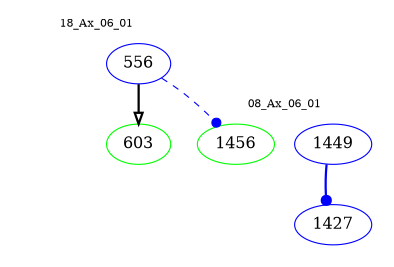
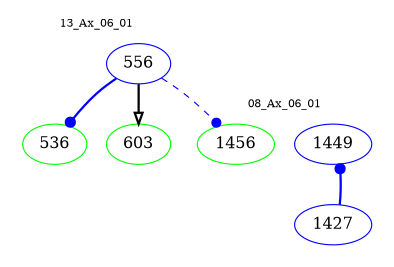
(97, 24) -> (97, 24)
none -> (55, 144)
(326, 180) -> (341, 189)
